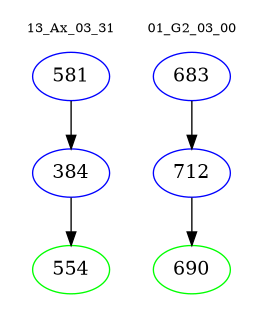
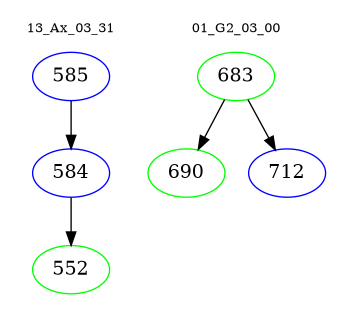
(71, 76) -> (71, 76)
(192, 76) -> (236, 76)
(71, 173) -> (71, 173)
(192, 215) -> (215, 118)
(71, 270) -> (71, 270)
